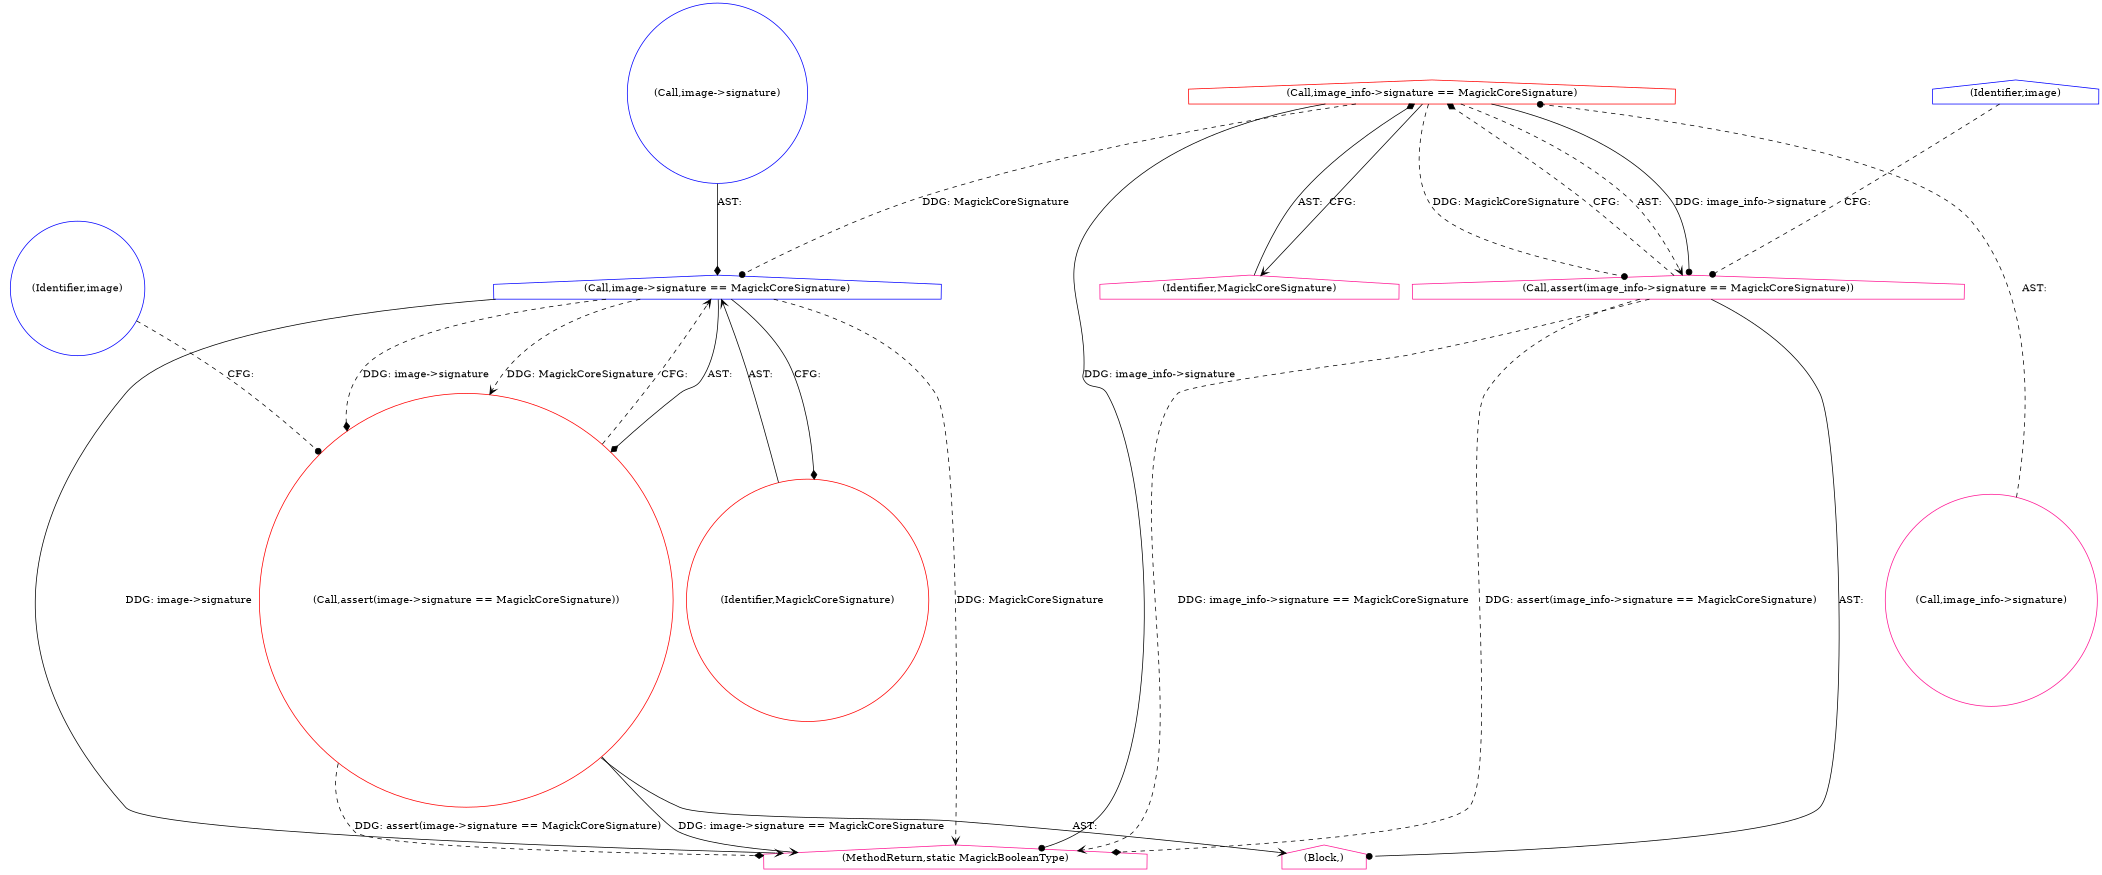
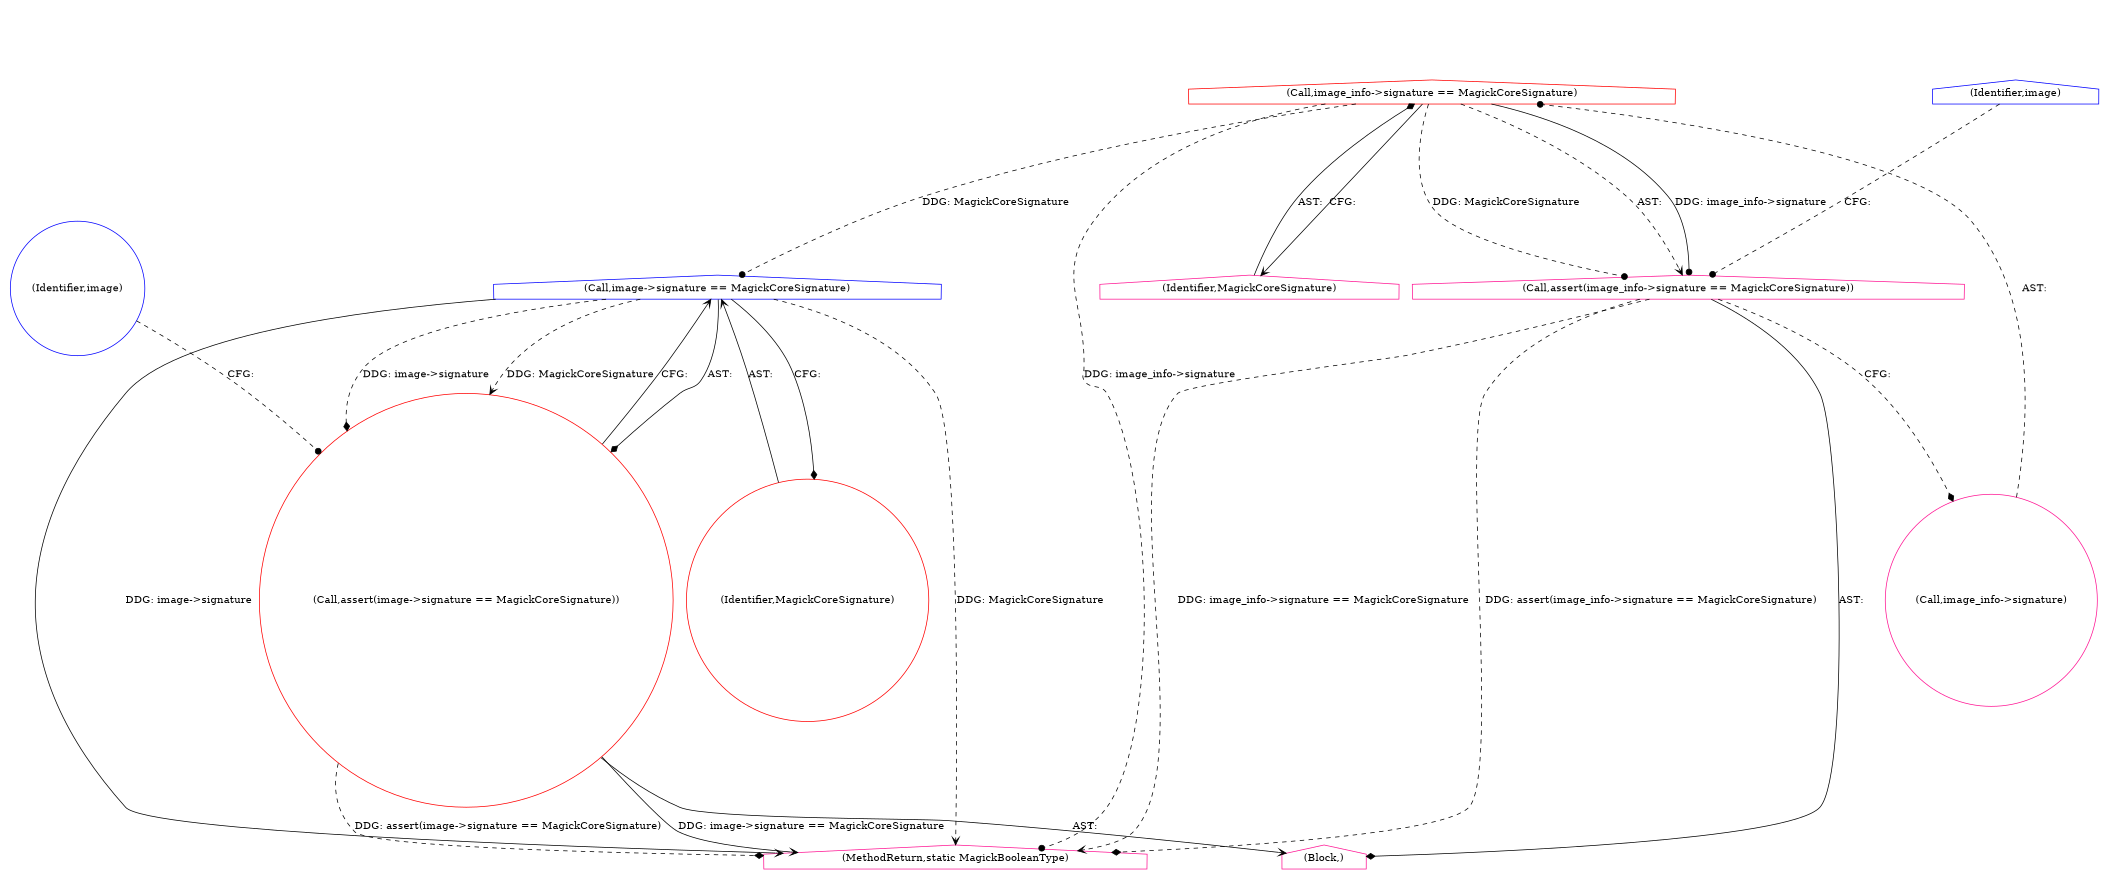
(717, 93) -> none
(1568, 188) -> (1856, 370)
(657, 376) -> (657, 376)
(1115, 413) -> (1115, 413)
(1833, 752) -> (1833, 752)
